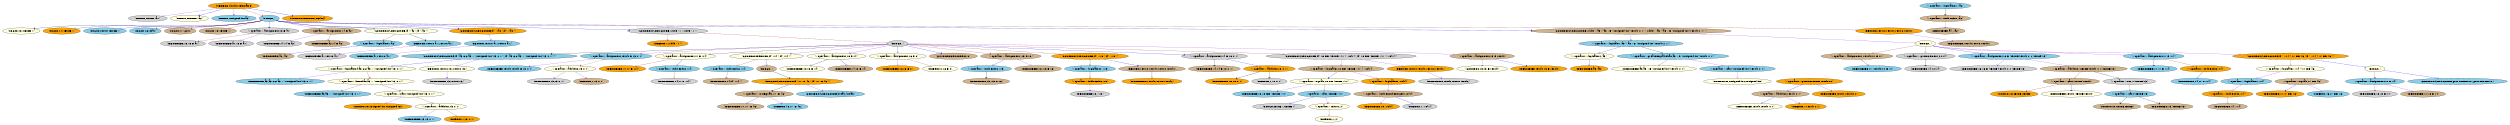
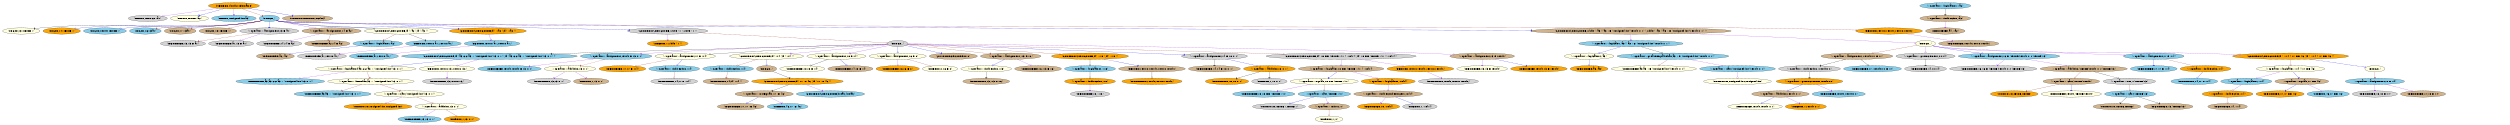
(148, 18) -> (148, 18)
(189, 18) -> (189, 18)
(308, 18) -> (308, 18)
(180, 31) -> (180, 31)
(767, 56) -> (767, 56)
(986, 69) -> (986, 69)
(1482, 69) -> (1482, 69)
none -> (1809, 69)
none -> (2296, 75)
(797, 81) -> (797, 81)
(2458, 81) -> none
(1839, 94) -> (1839, 94)
(1279, 107) -> (1279, 107)
(1329, 107) -> (1329, 107)
